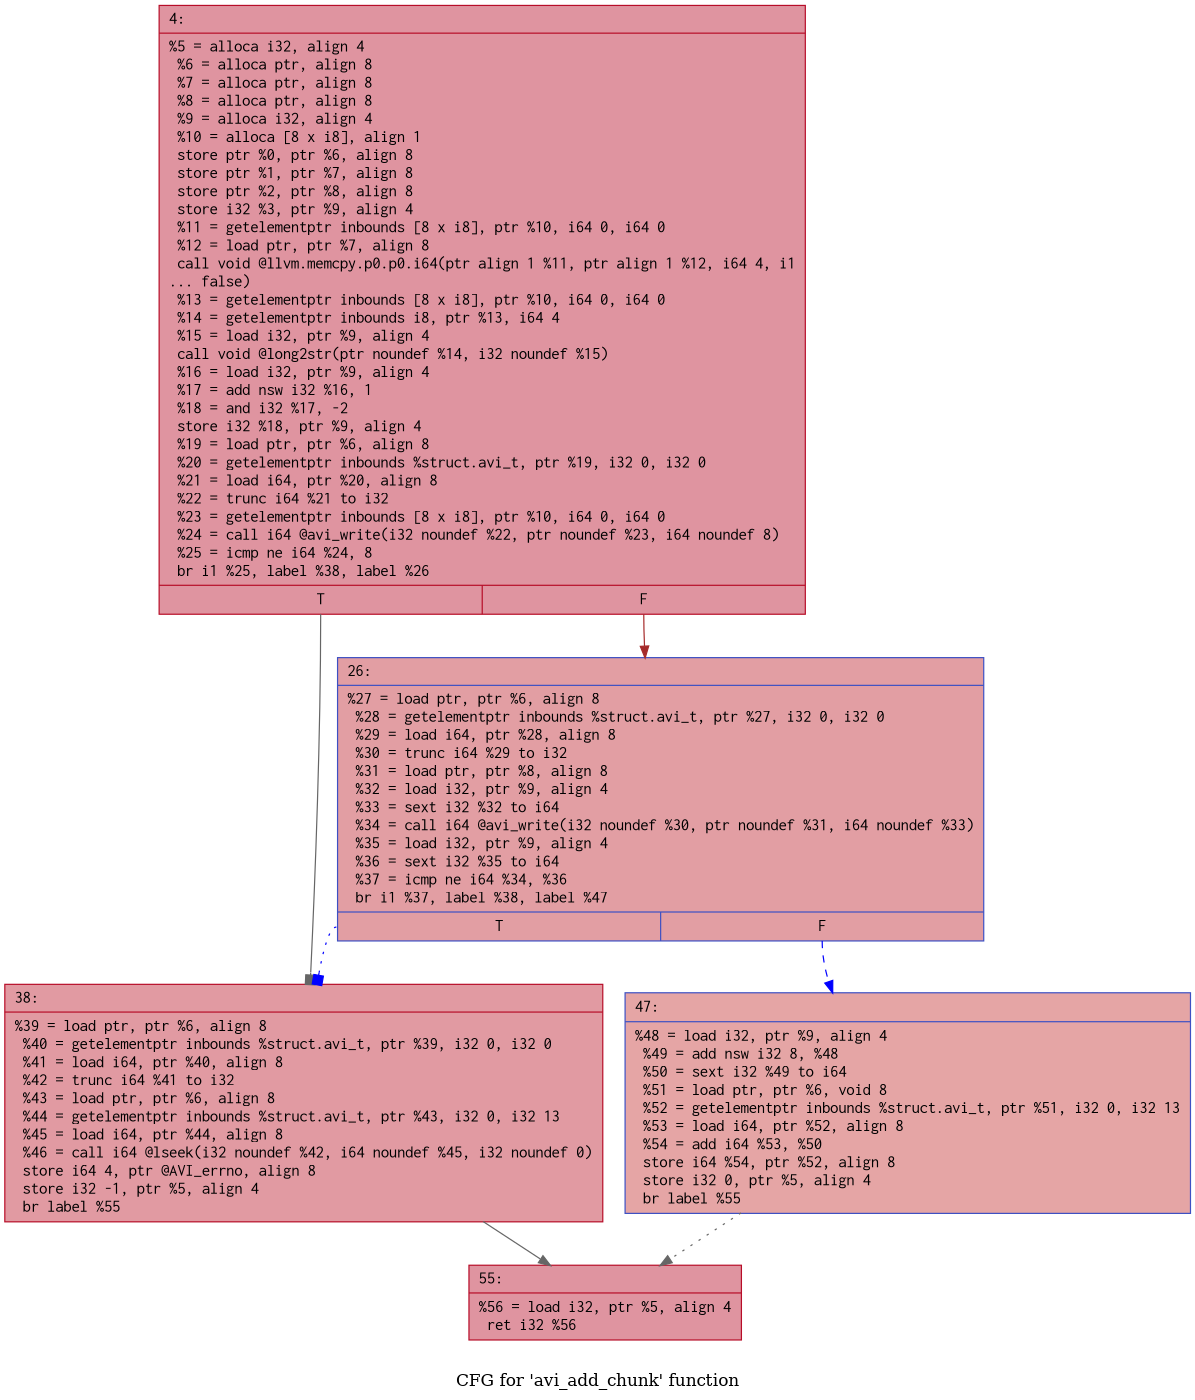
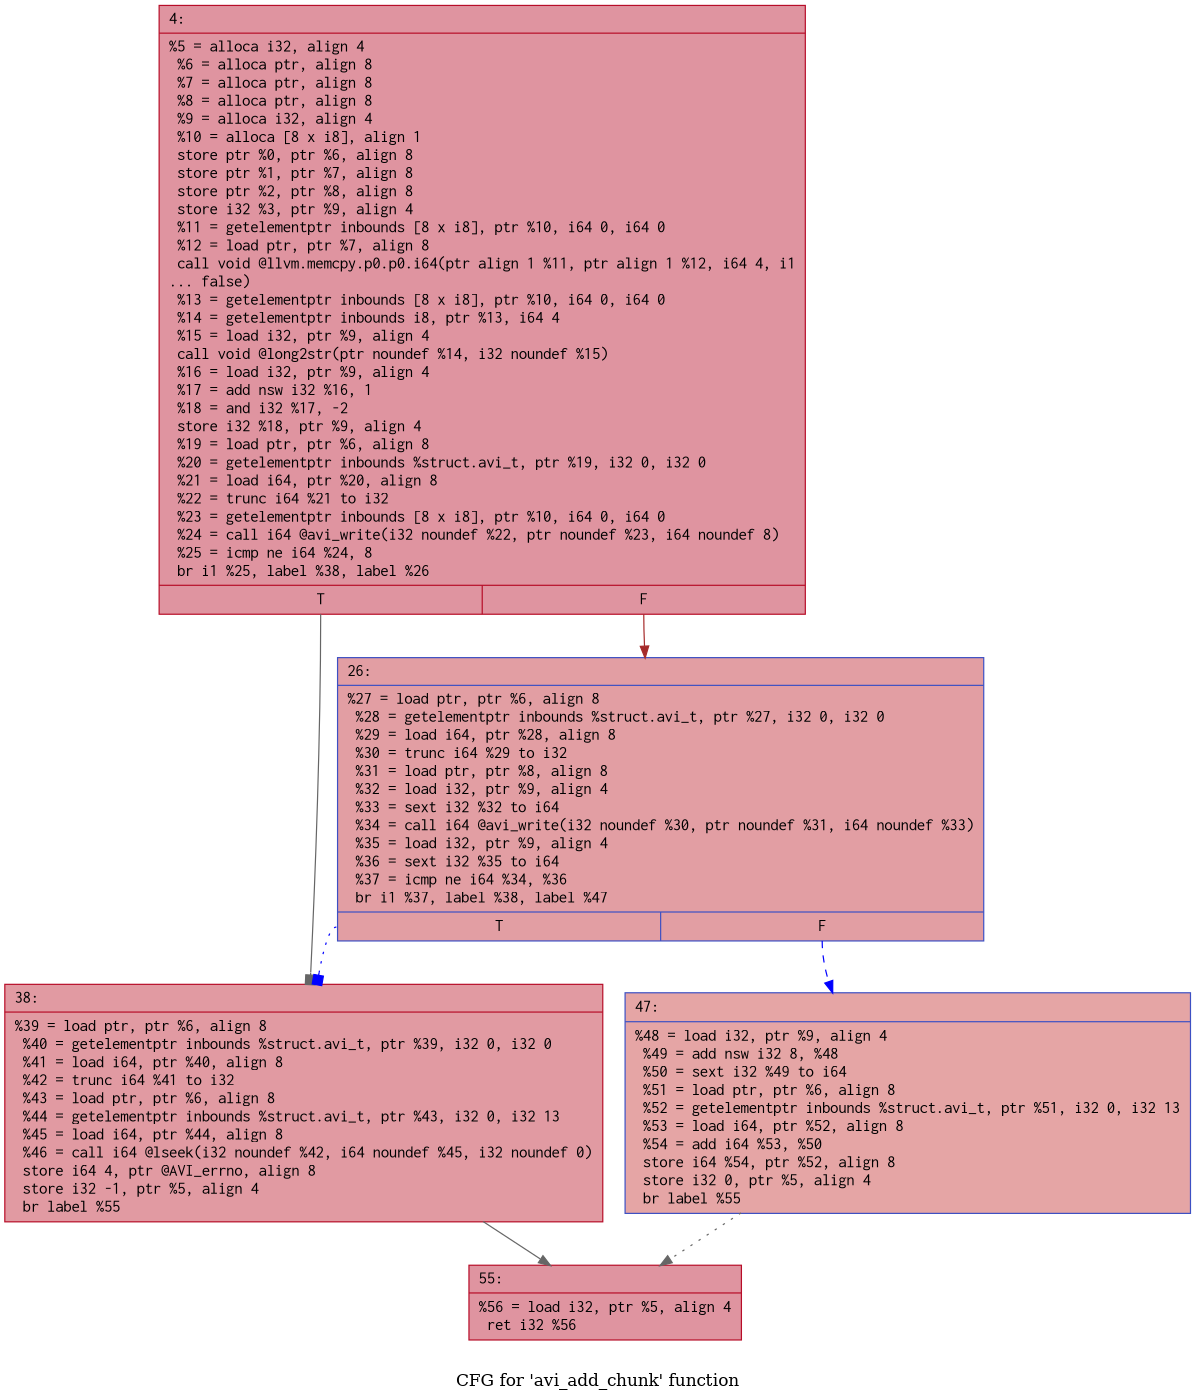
(761, 1090) -> (766, 1090)
